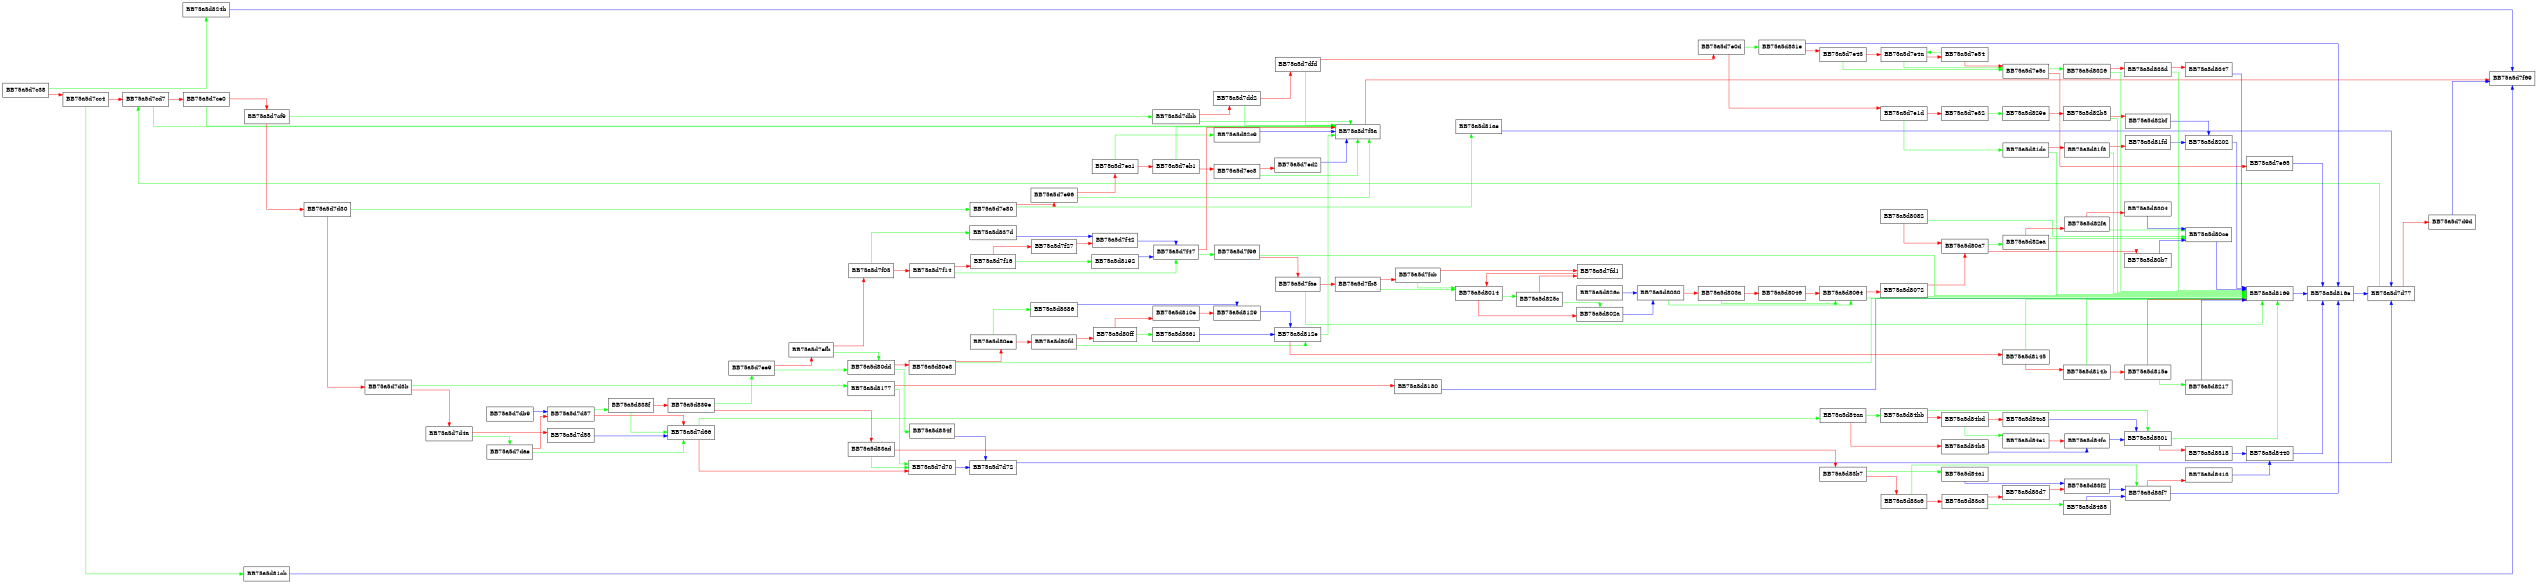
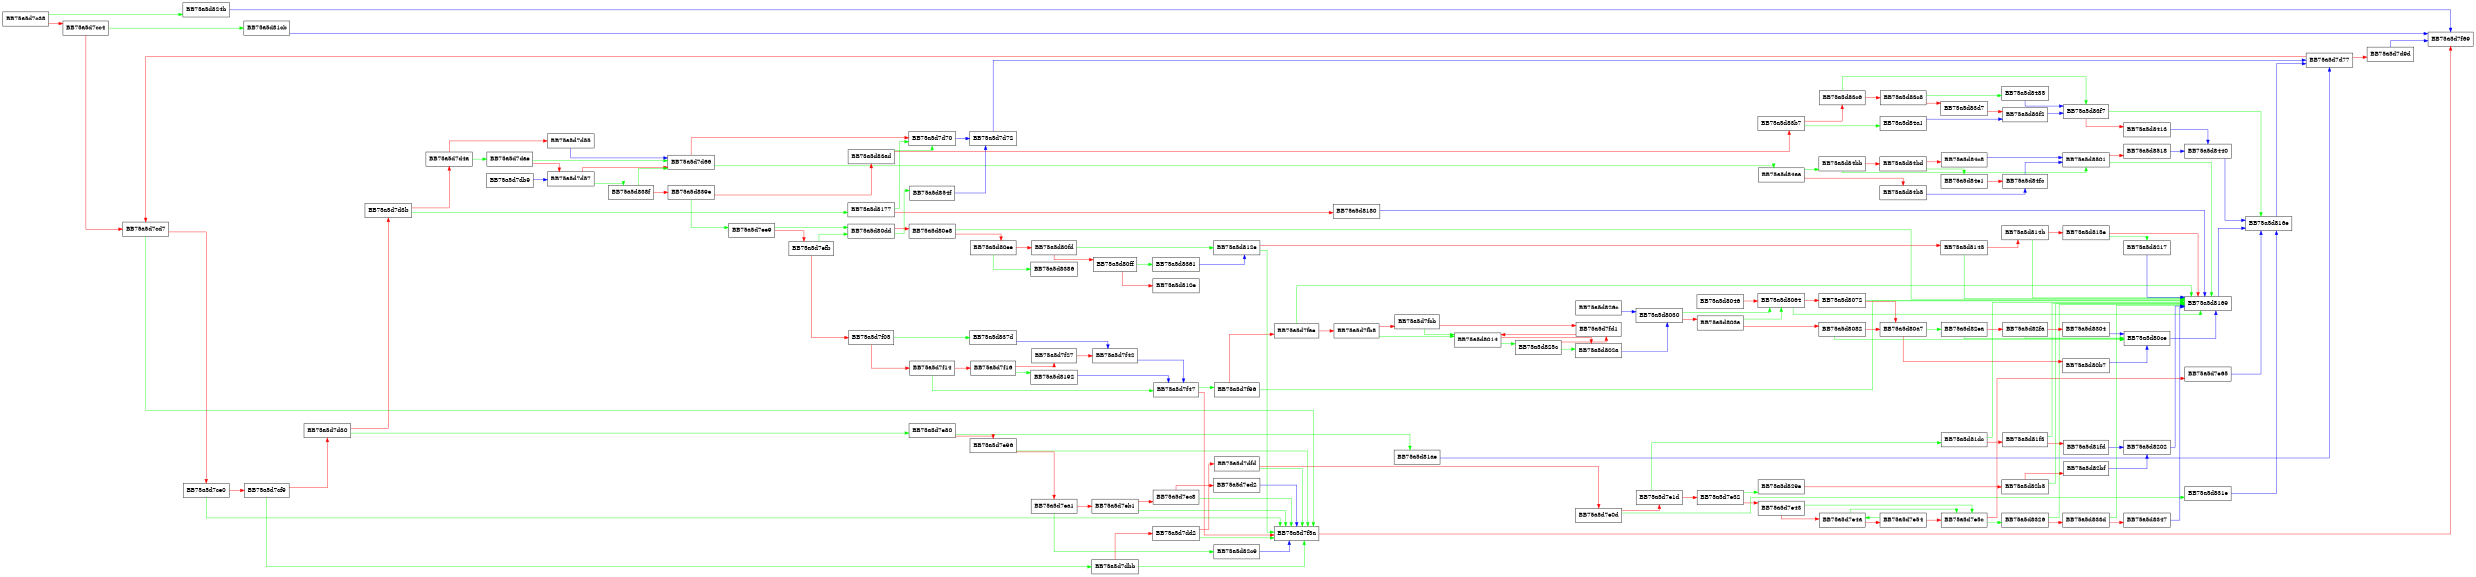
(1811, 51) -> (1748, 503)
(1274, 183) -> (1145, 57)
(1750, 293) -> (1779, 326)
(1237, 313) -> none
(2338, 483) -> (2235, 112)
